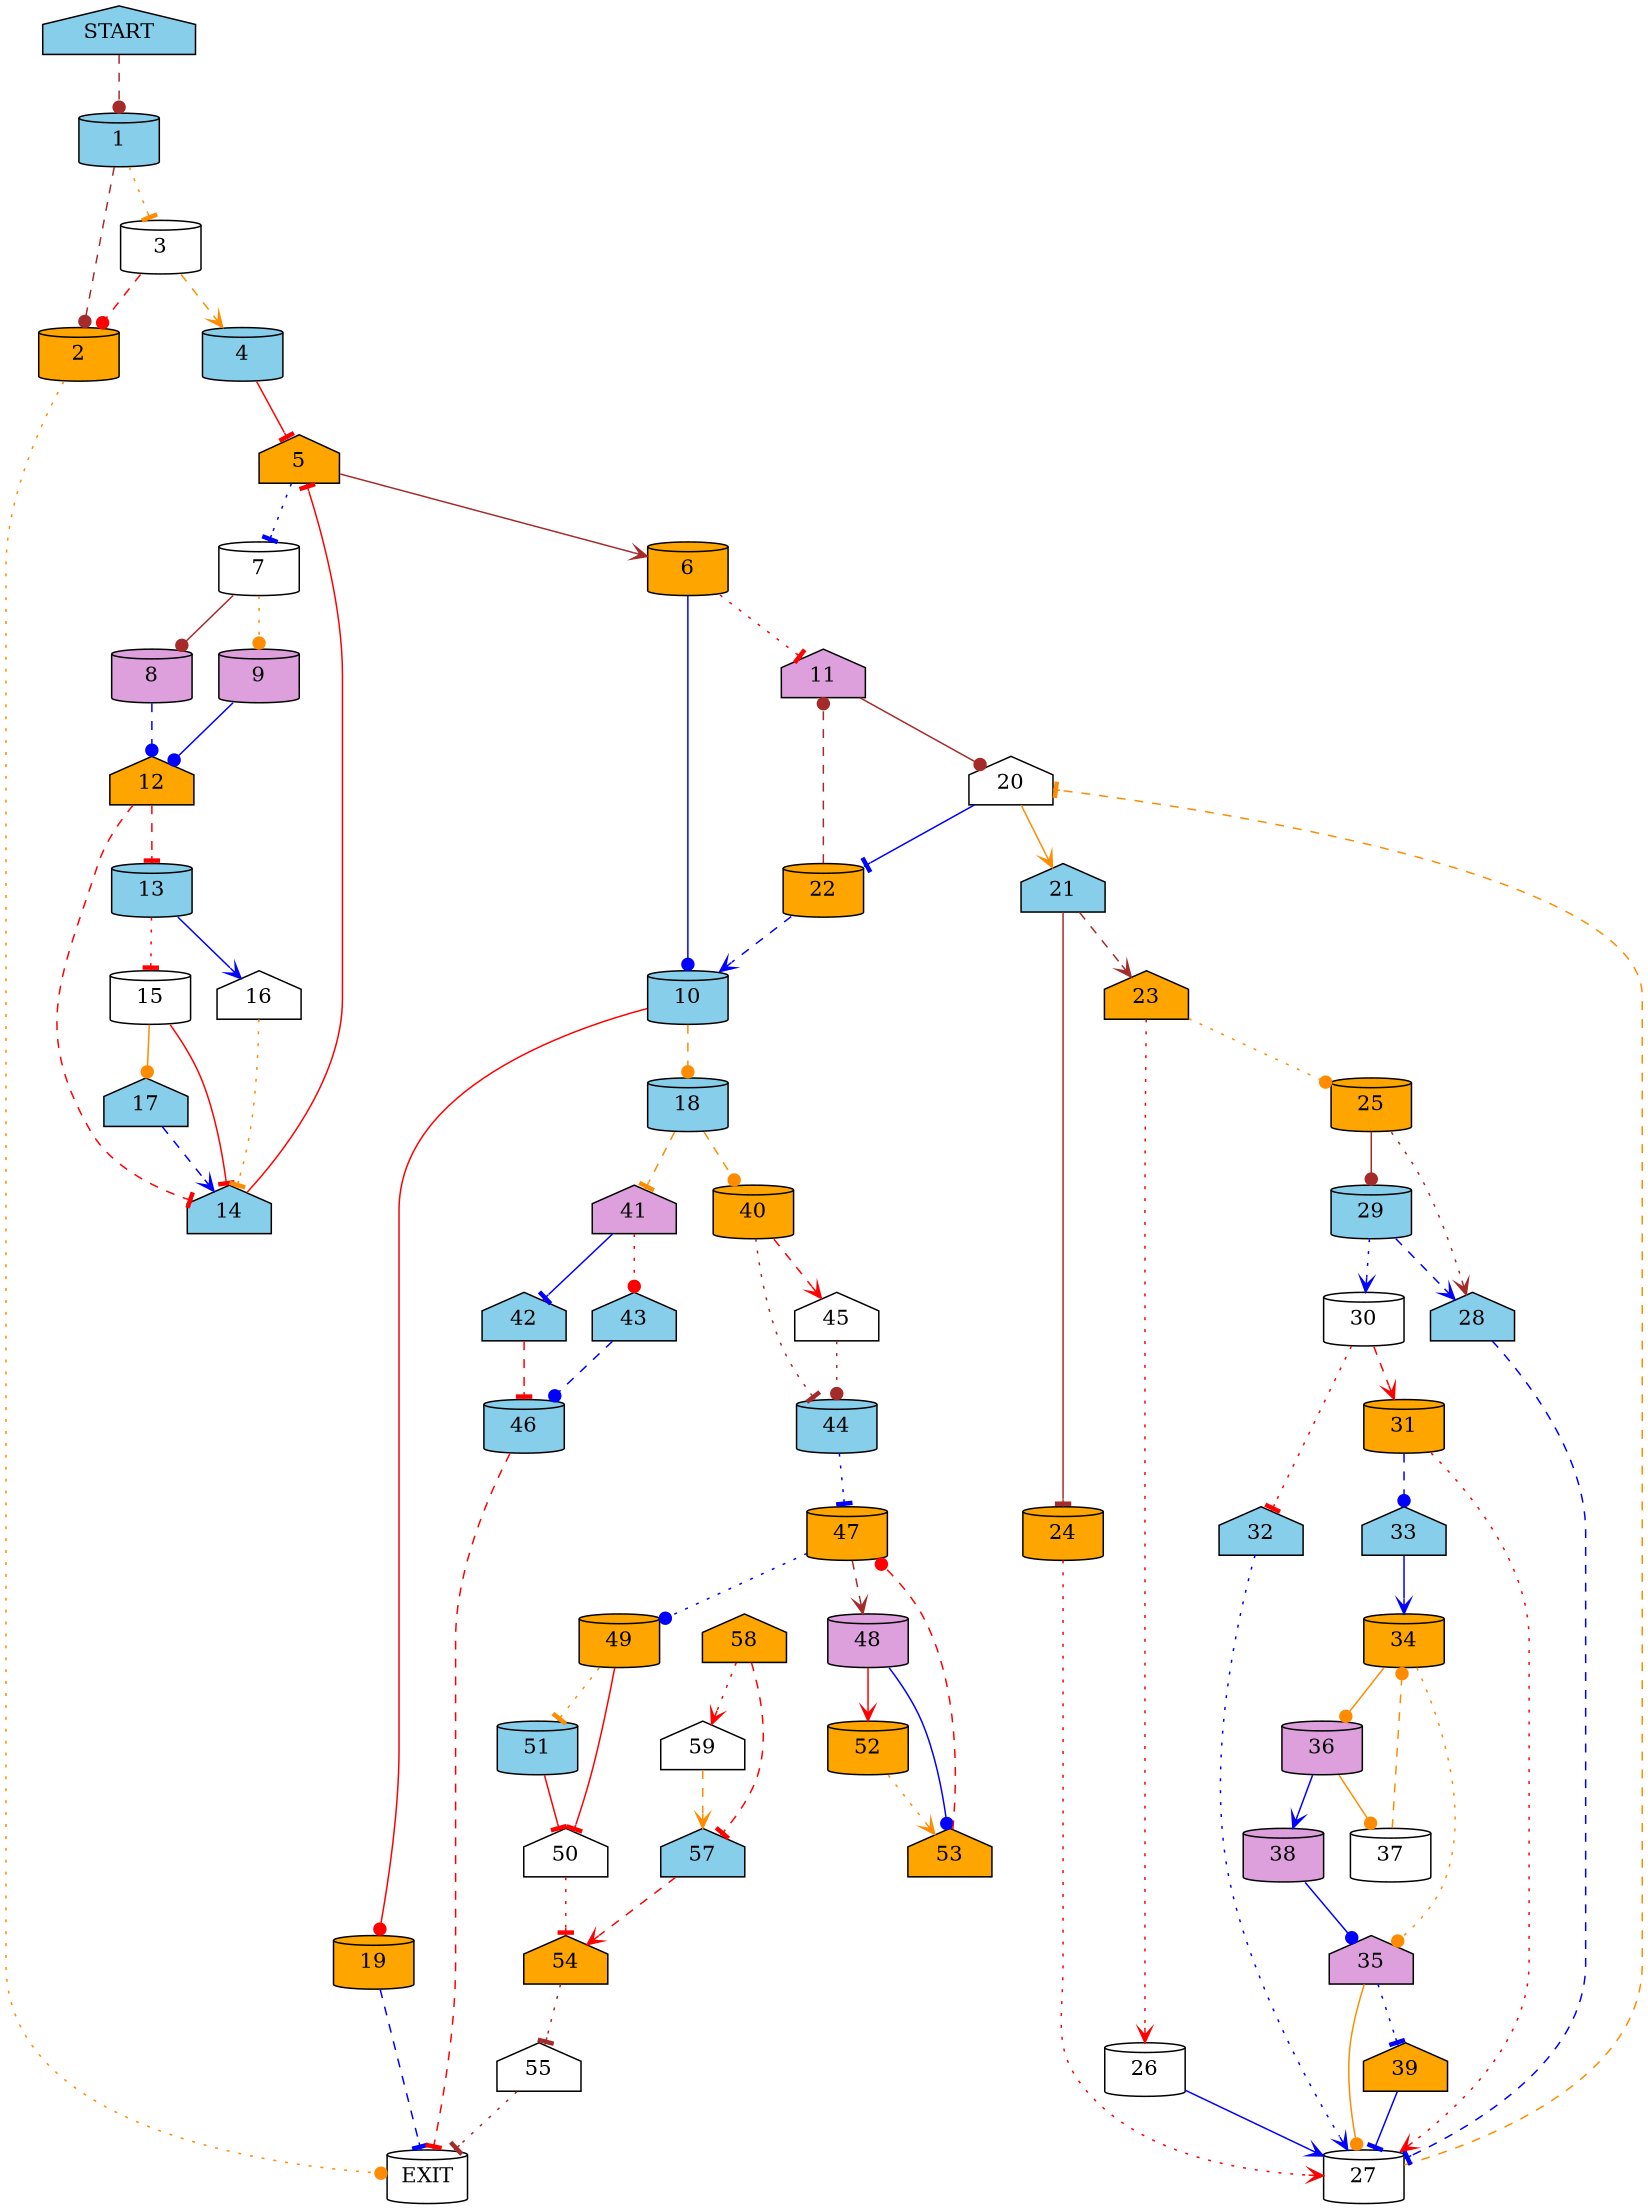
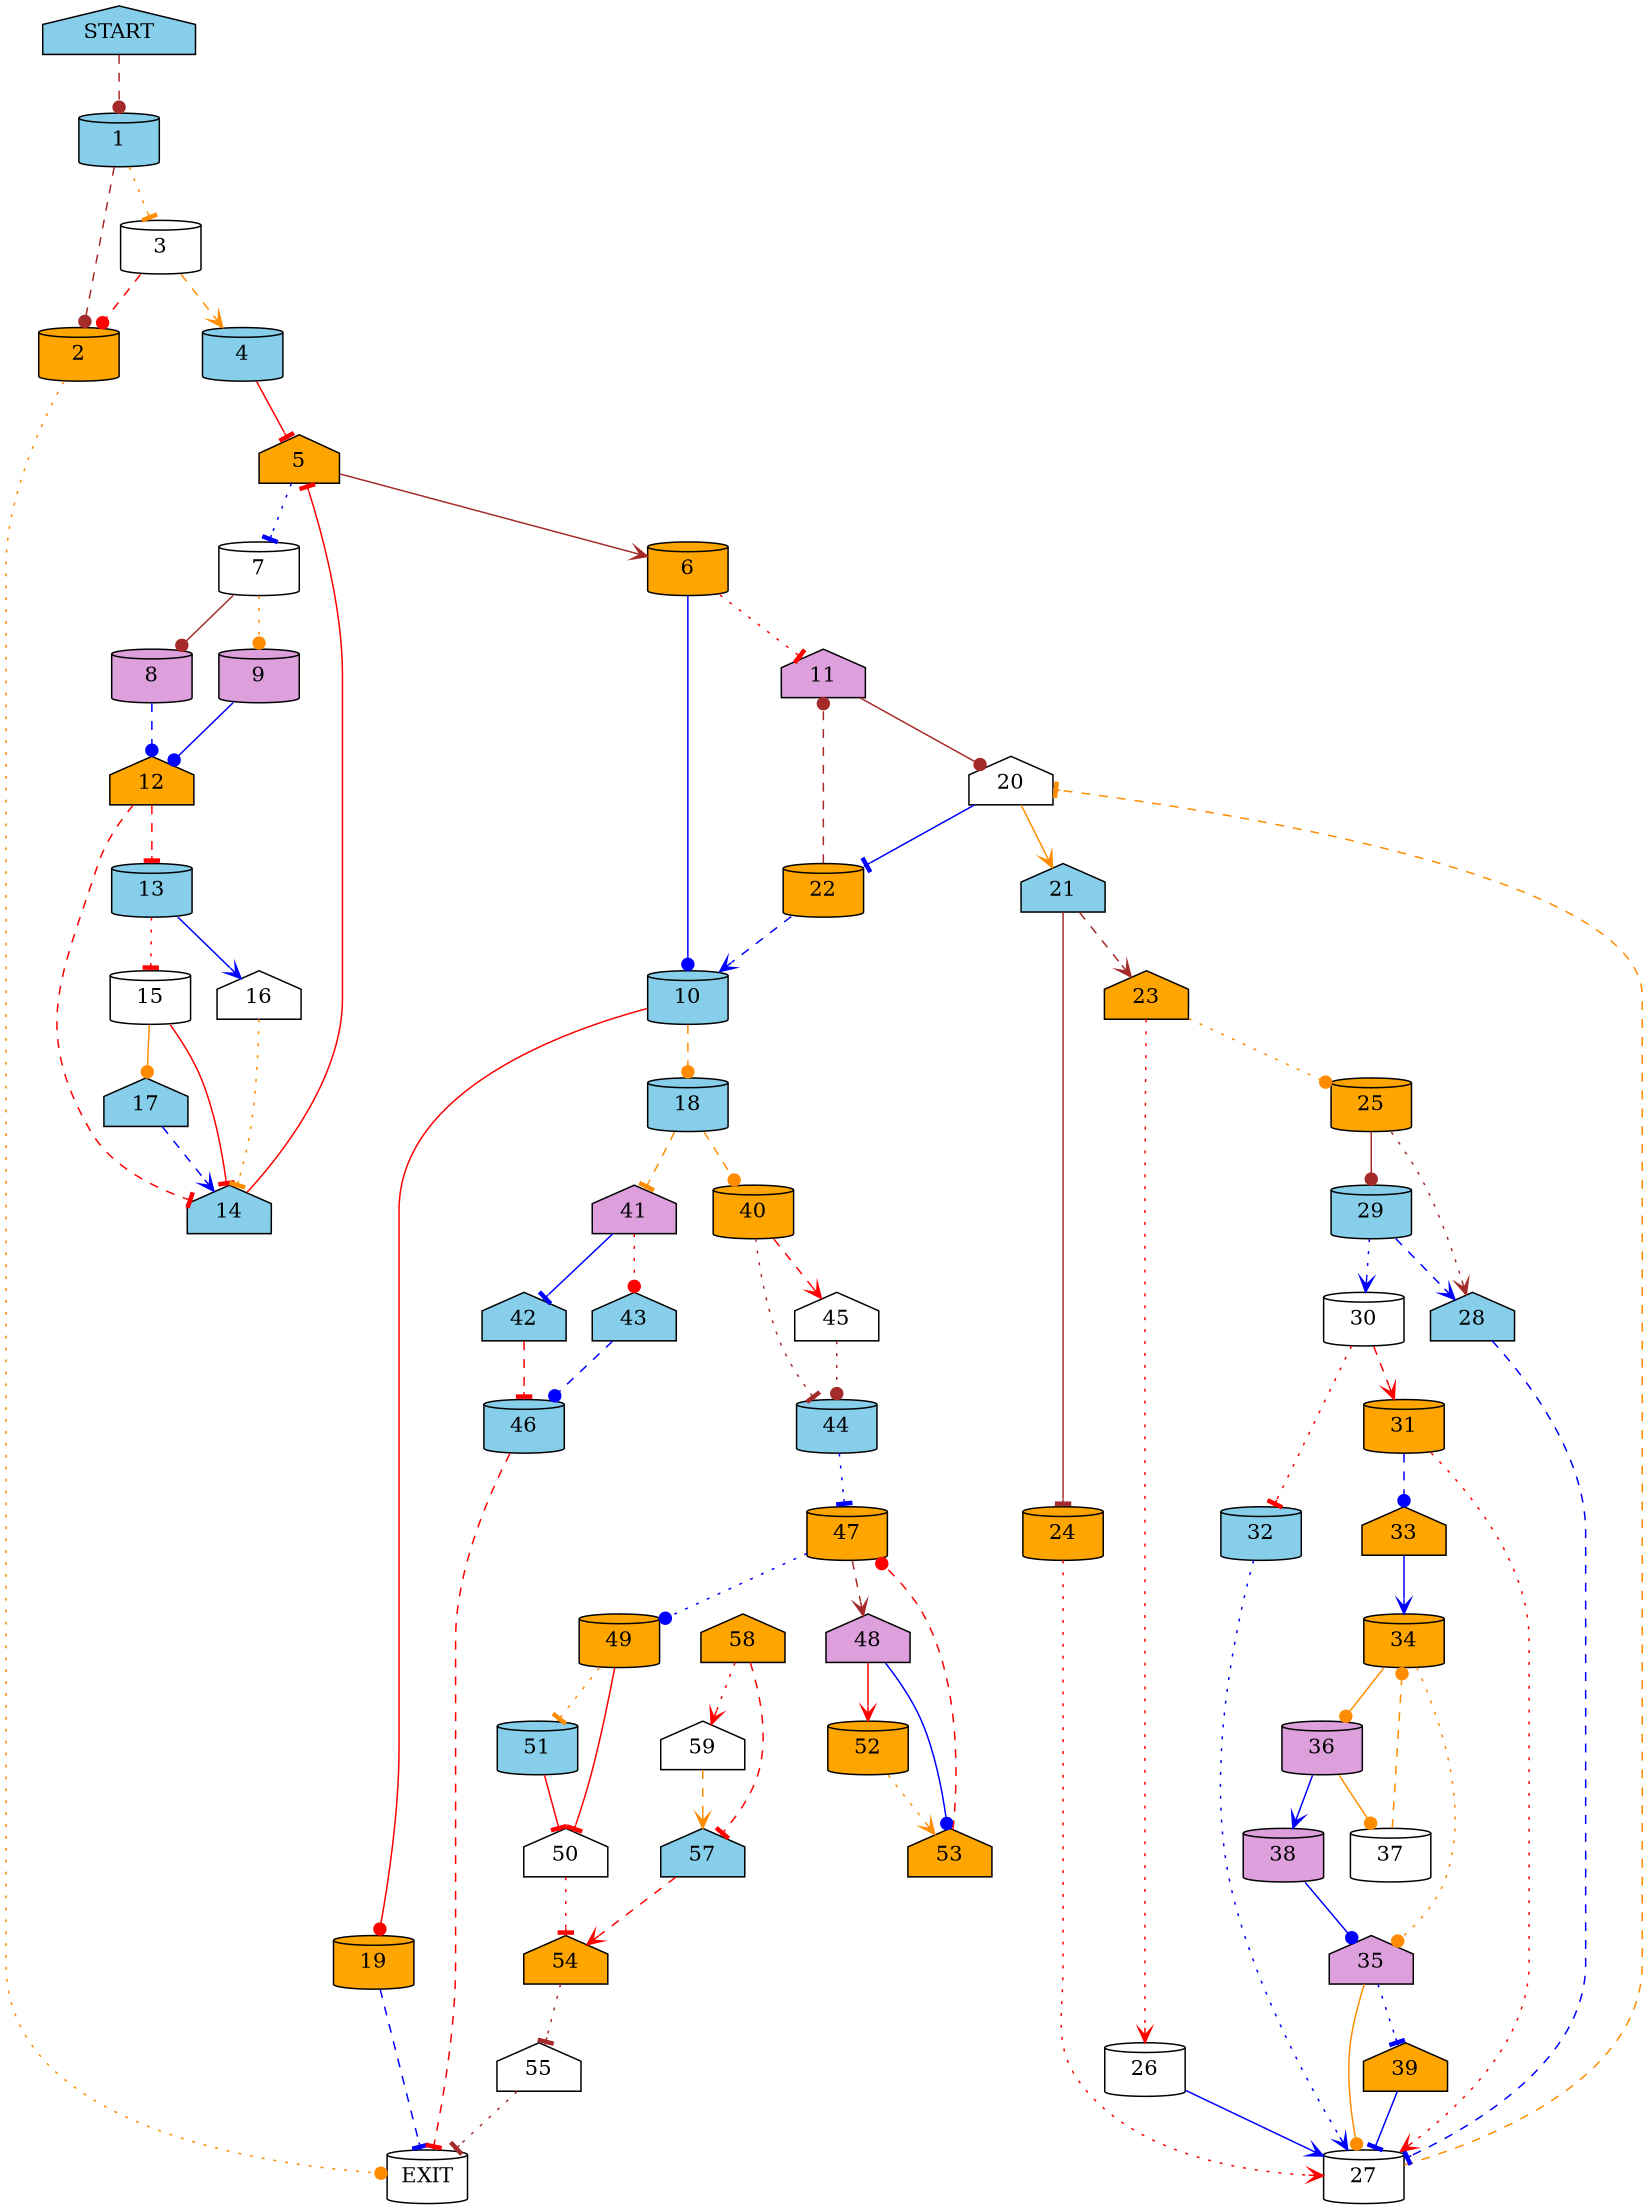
(1261, 1534) -> (1261, 1534)
(1404, 1534) -> (1404, 1534)
(868, 1641) -> (868, 1641)
